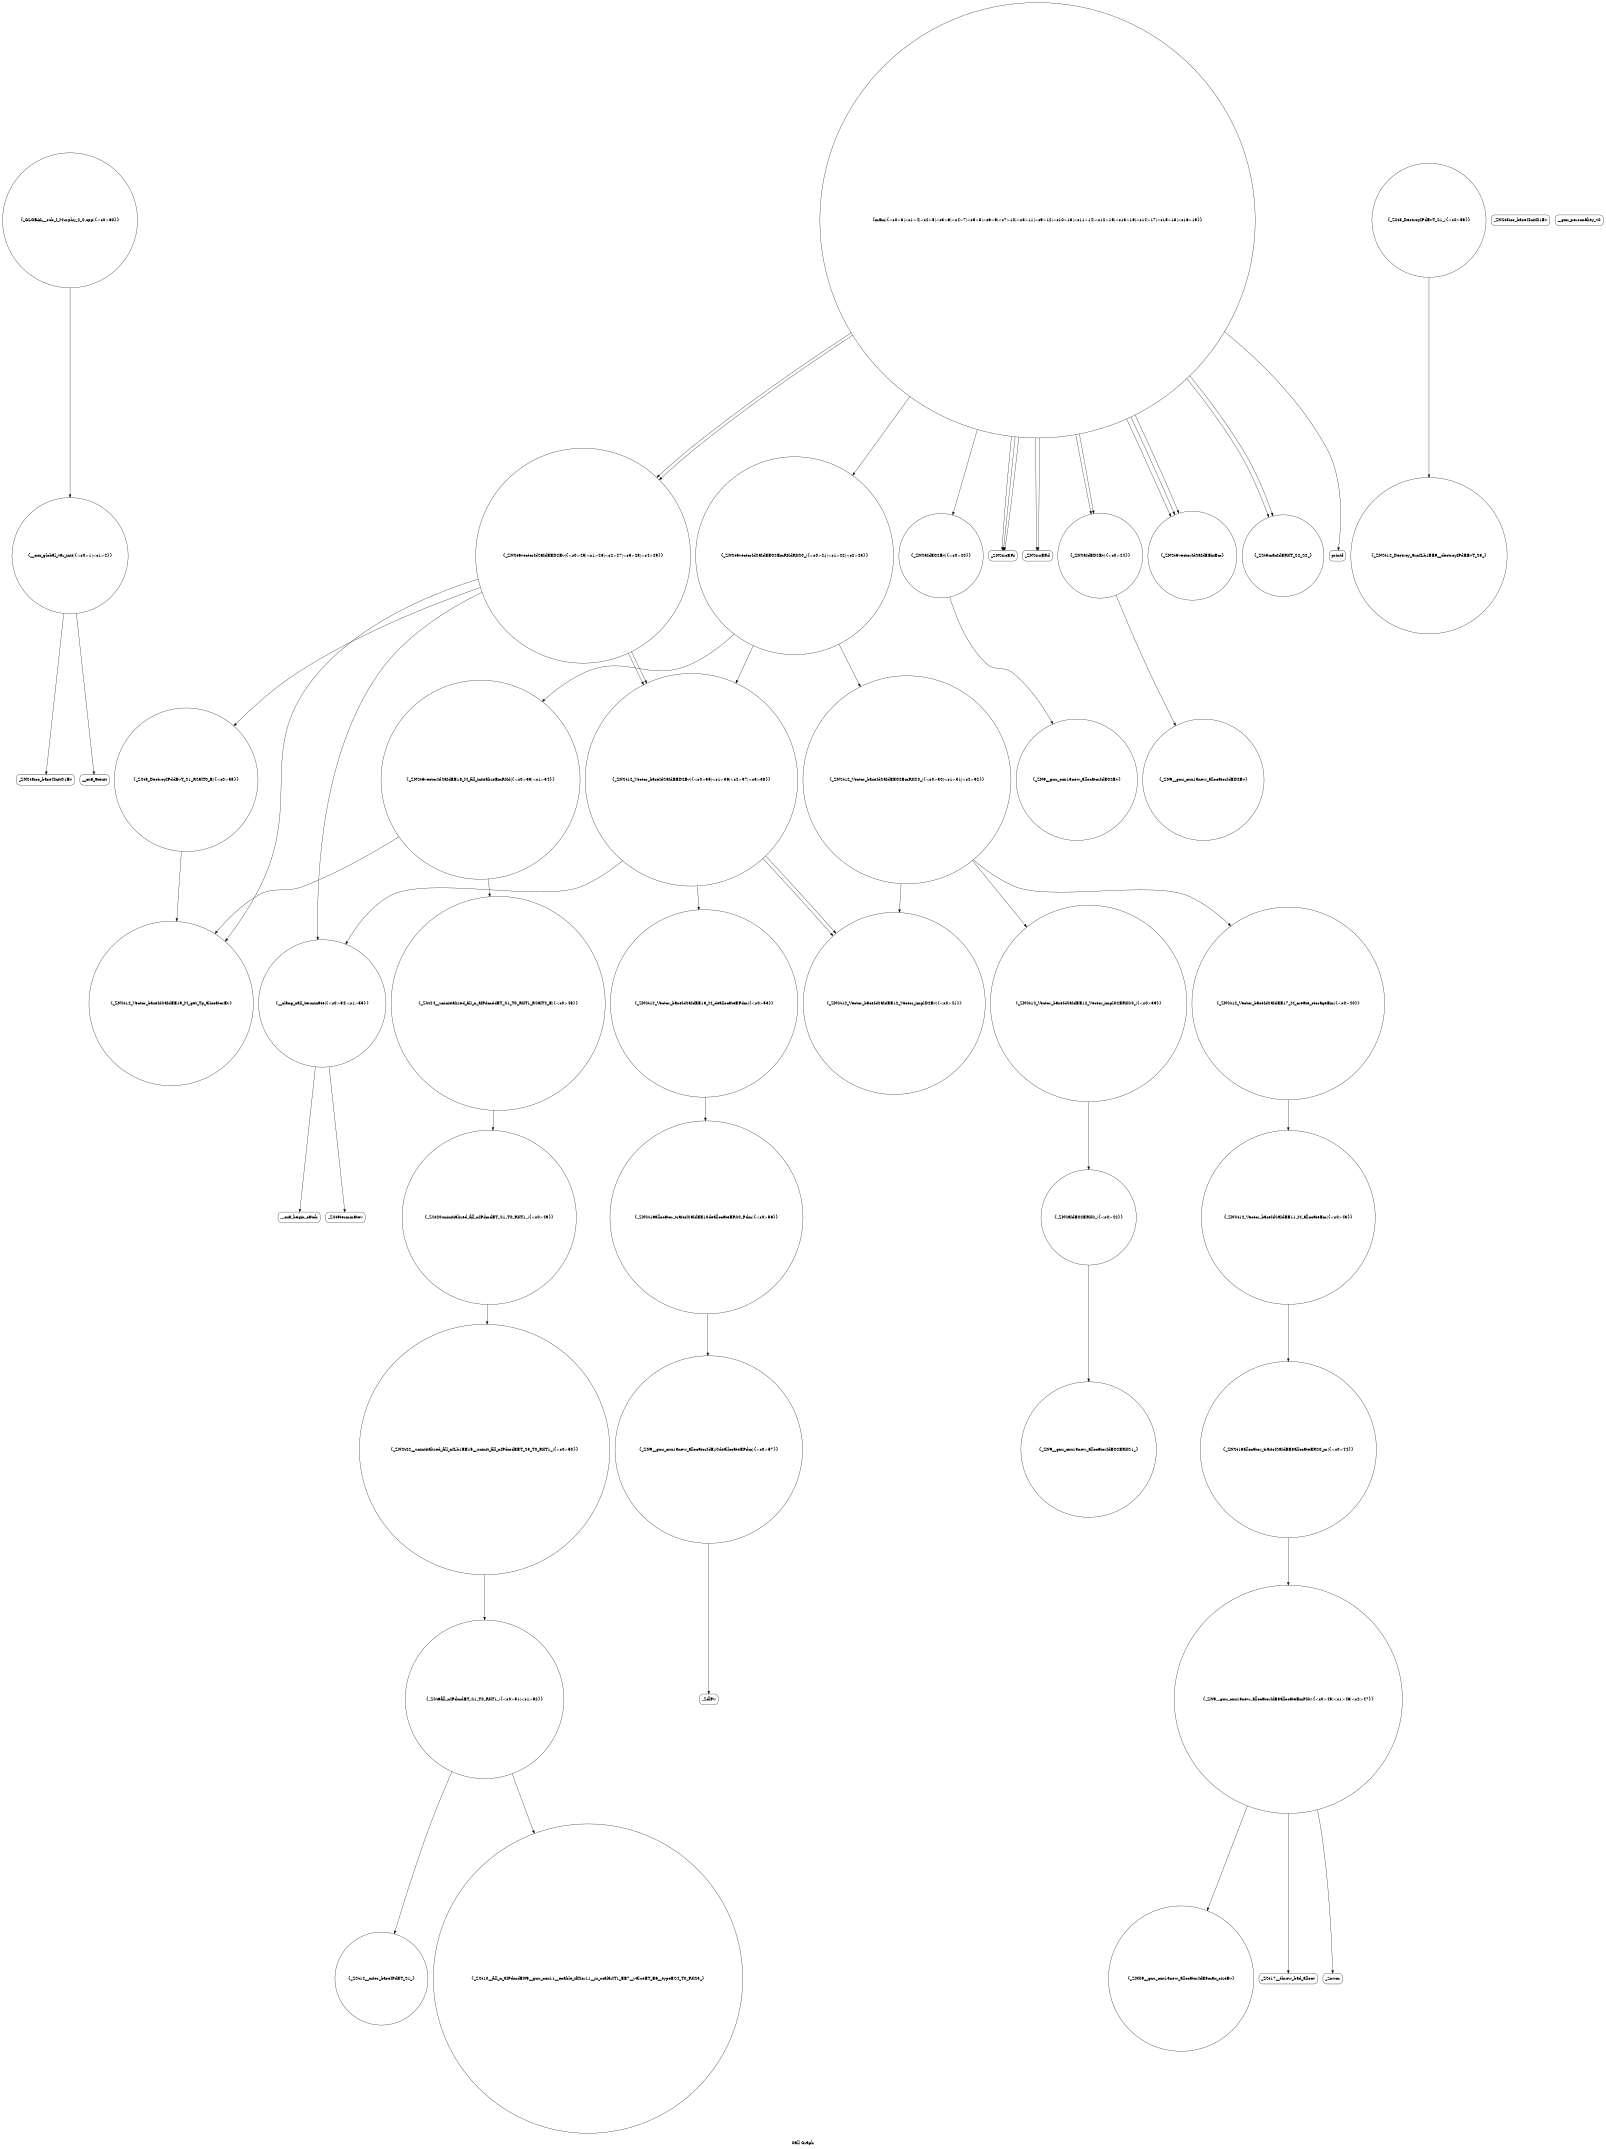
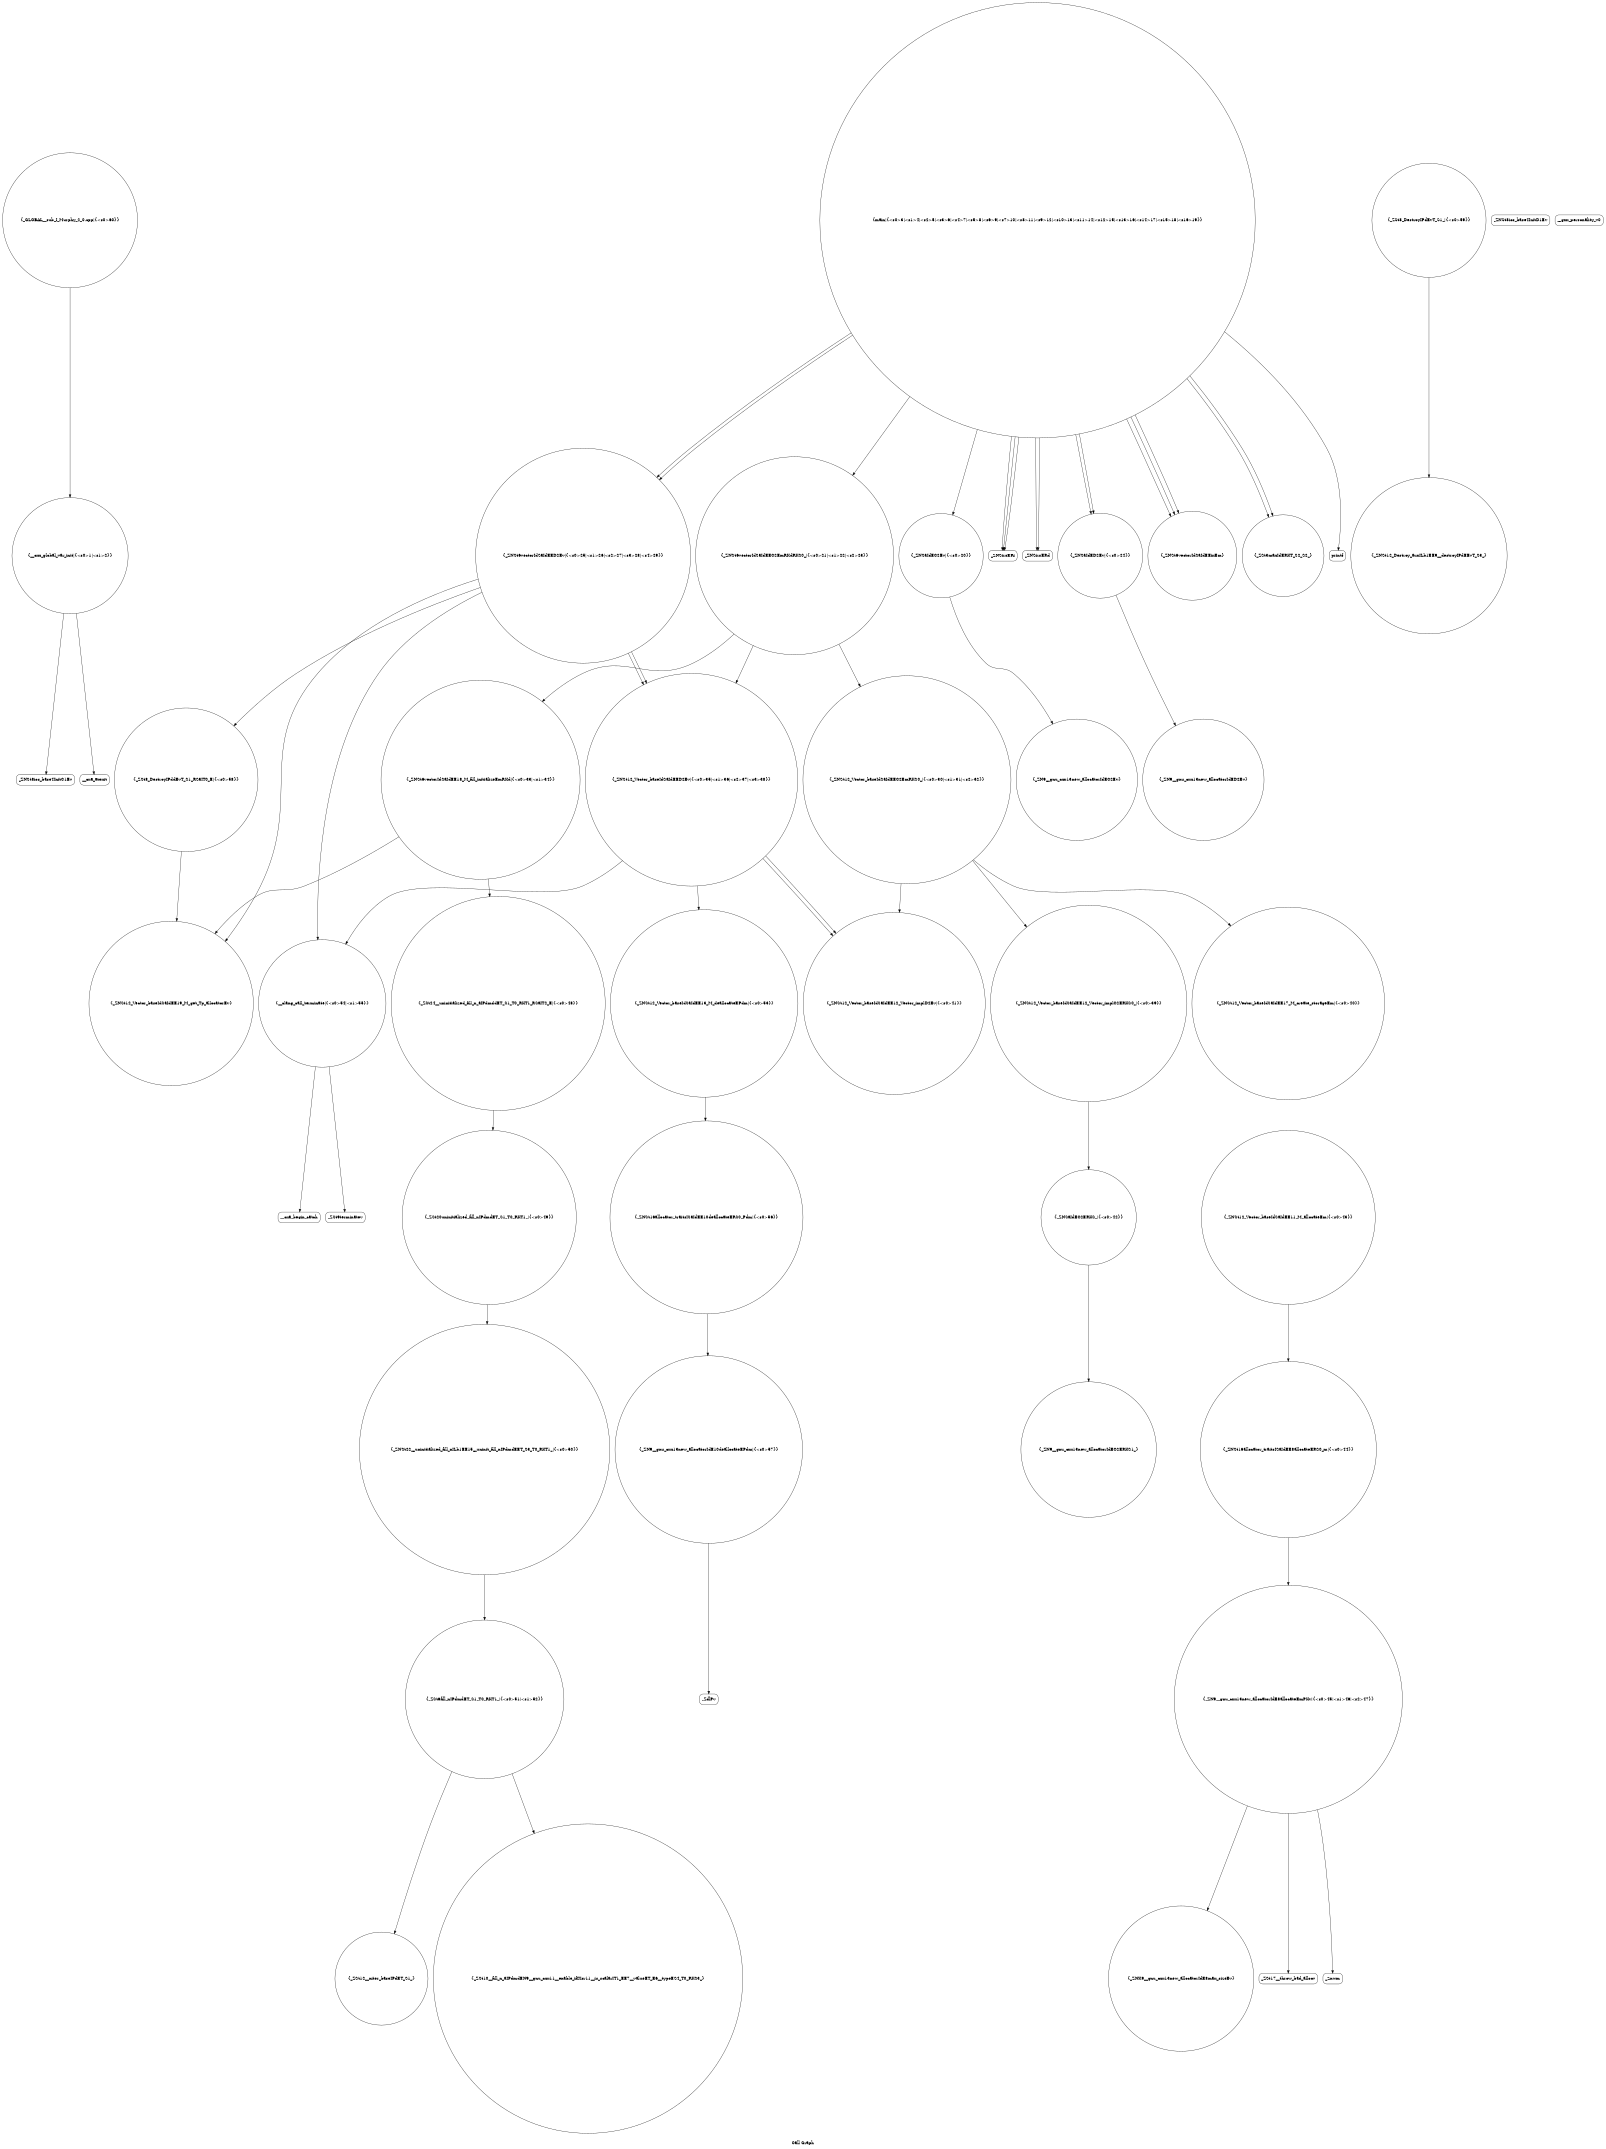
(1288, 1114) -> none
